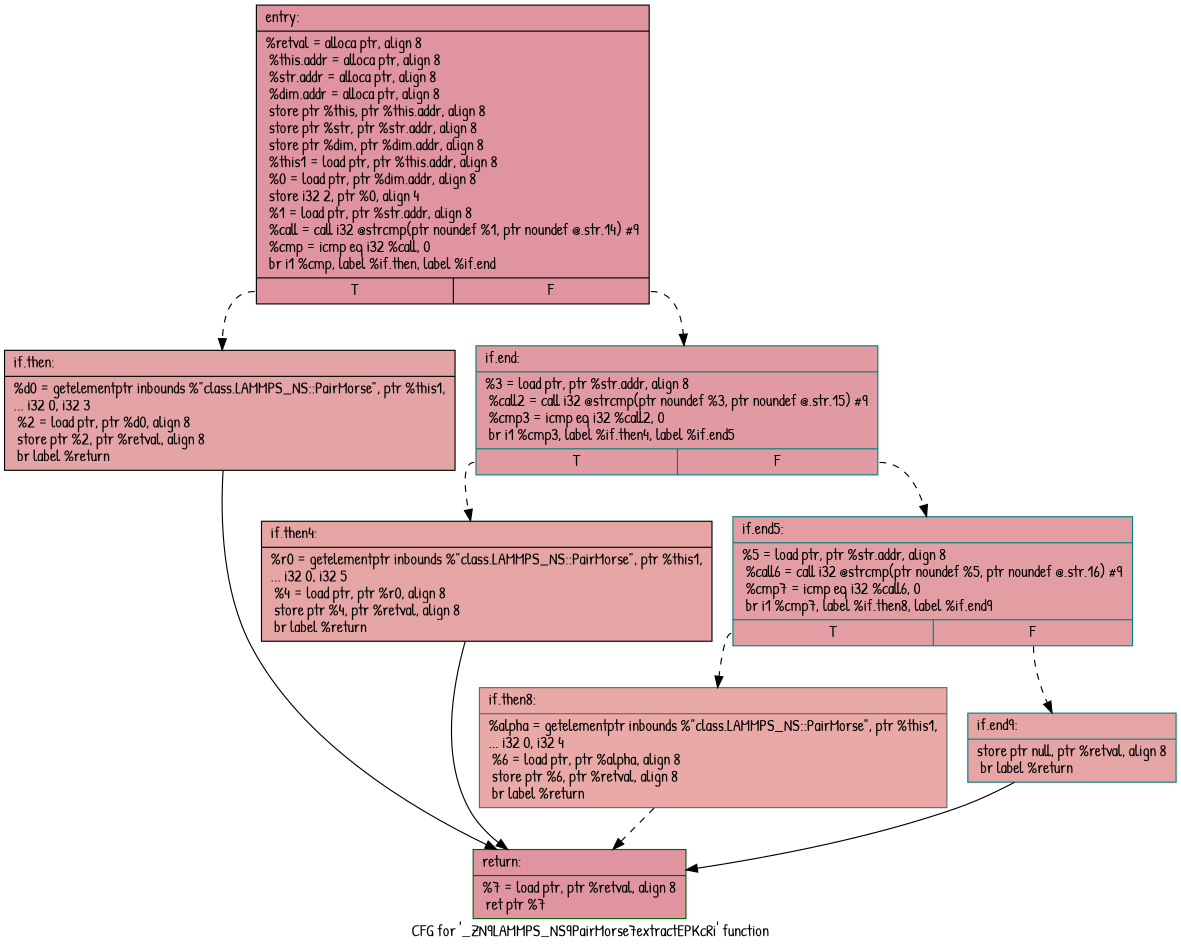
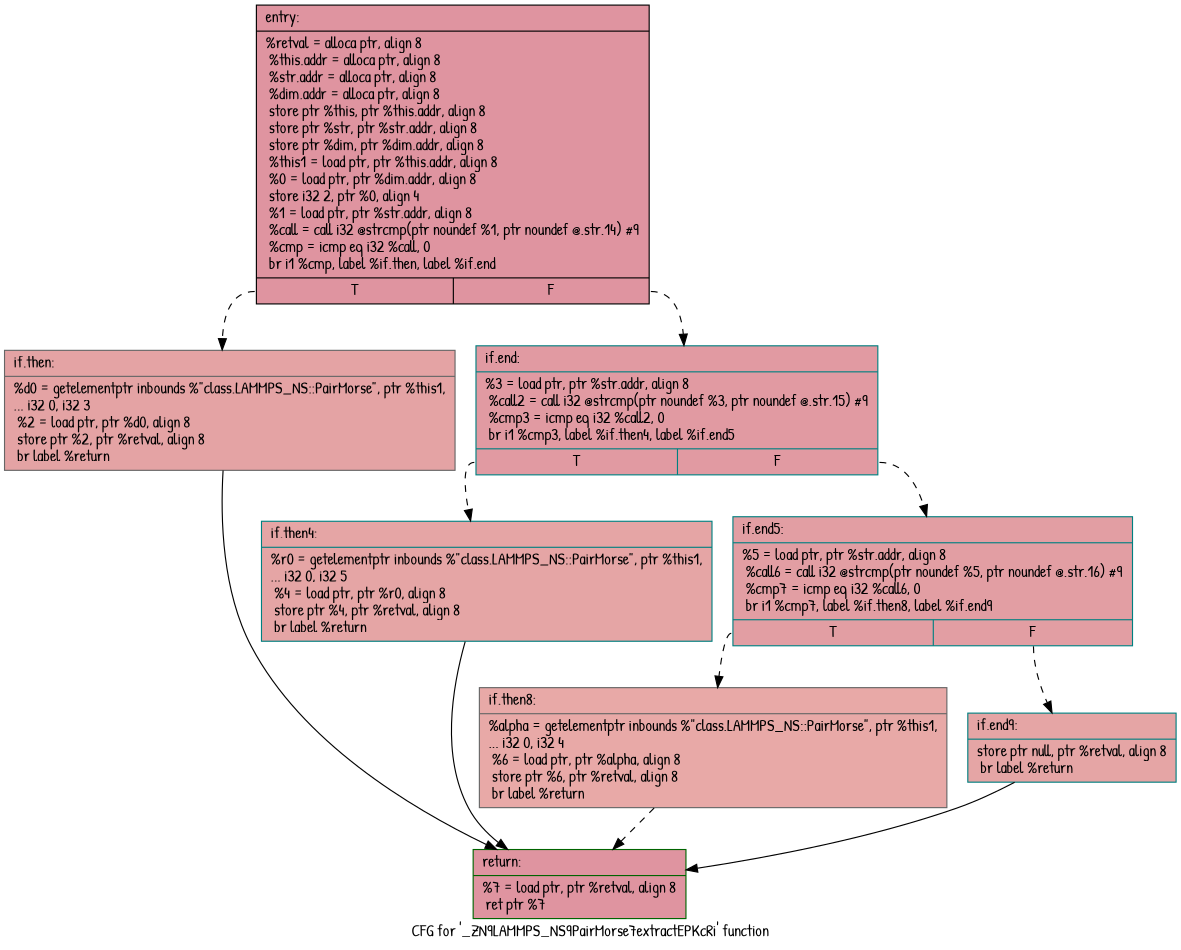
(230, 410) -> (230, 410)
(487, 581) -> (487, 581)
